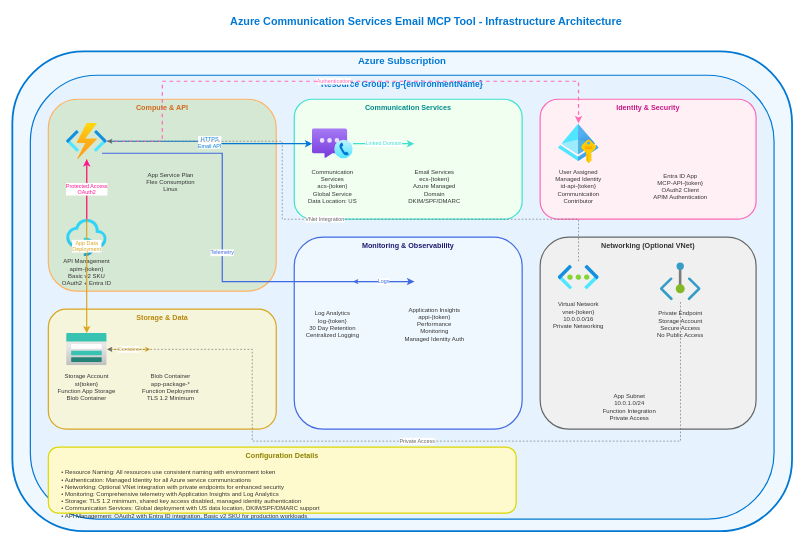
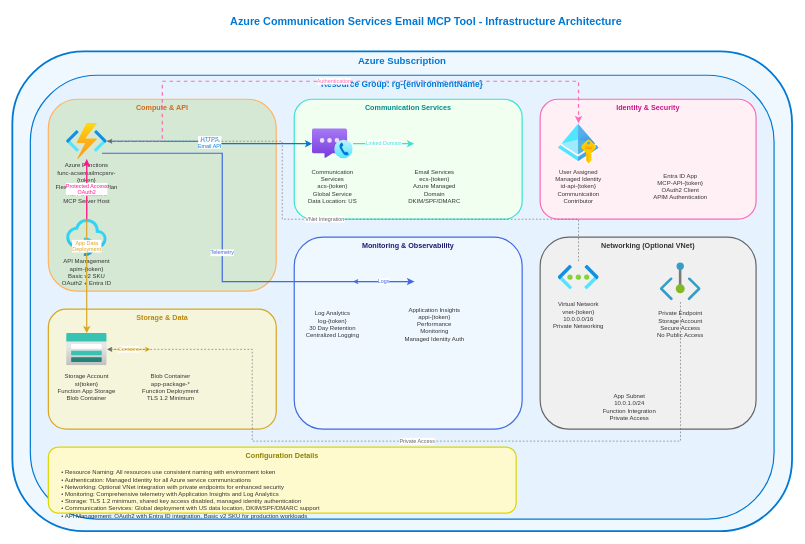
(171, 182) -> none
none -> (87, 183)
